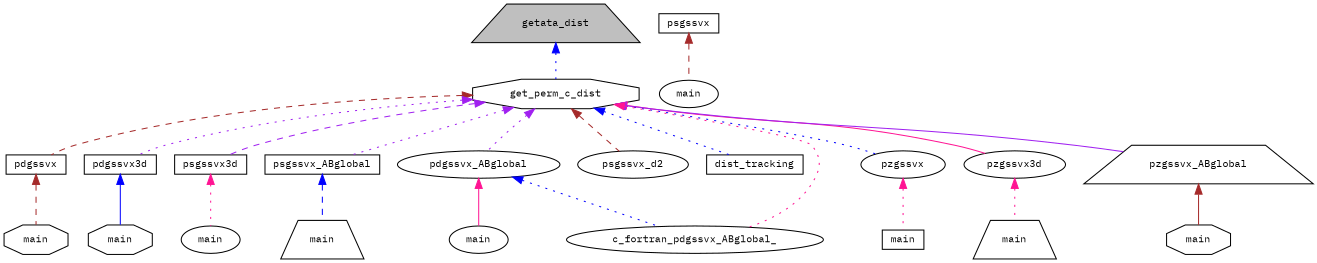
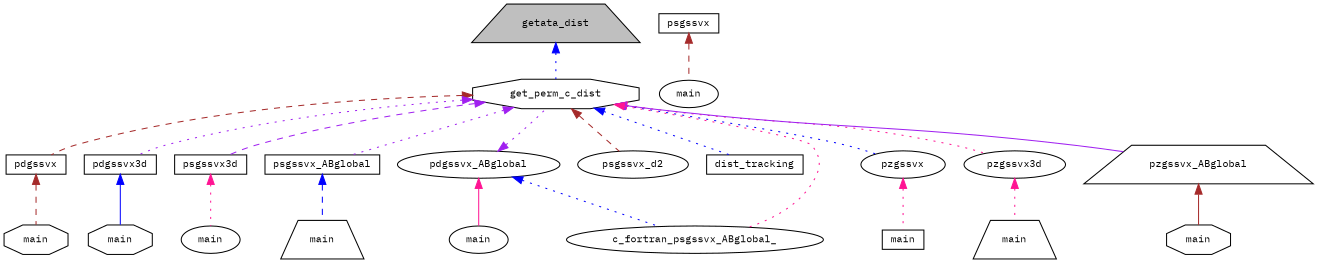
(807, 124) -> (807, 124)
(507, 132) -> (526, 127)
(695, 240) -> (695, 240)
